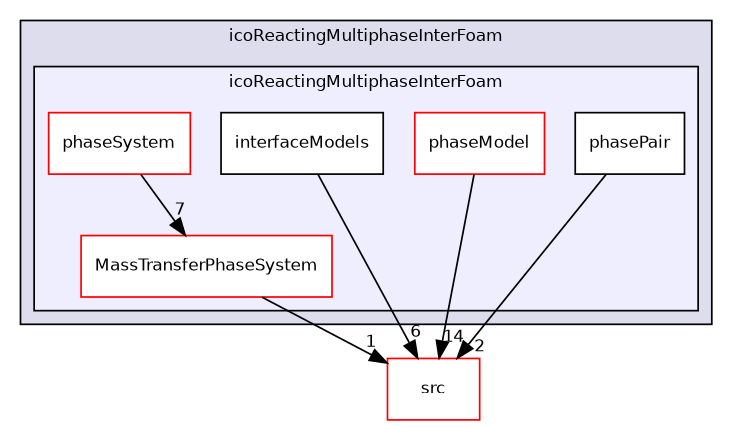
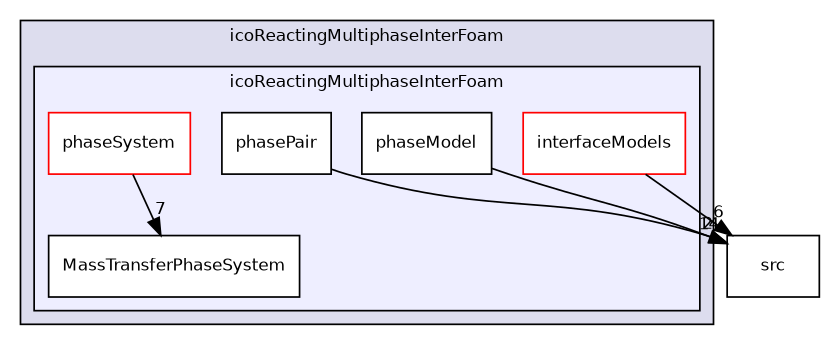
(302, 143) -> (604, 143)
(480, 143) -> (427, 143)
(207, 266) -> (174, 266)
(333, 335) -> none
(434, 389) -> (773, 266)
